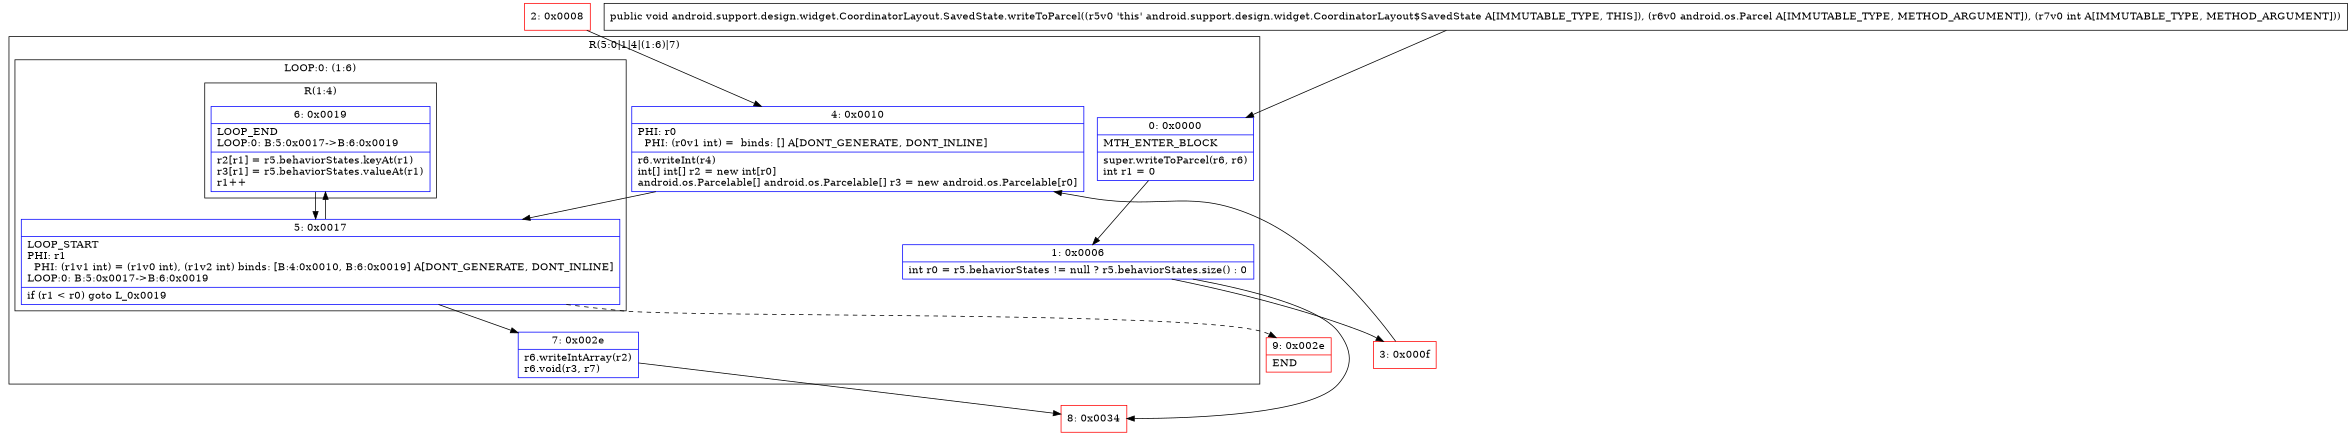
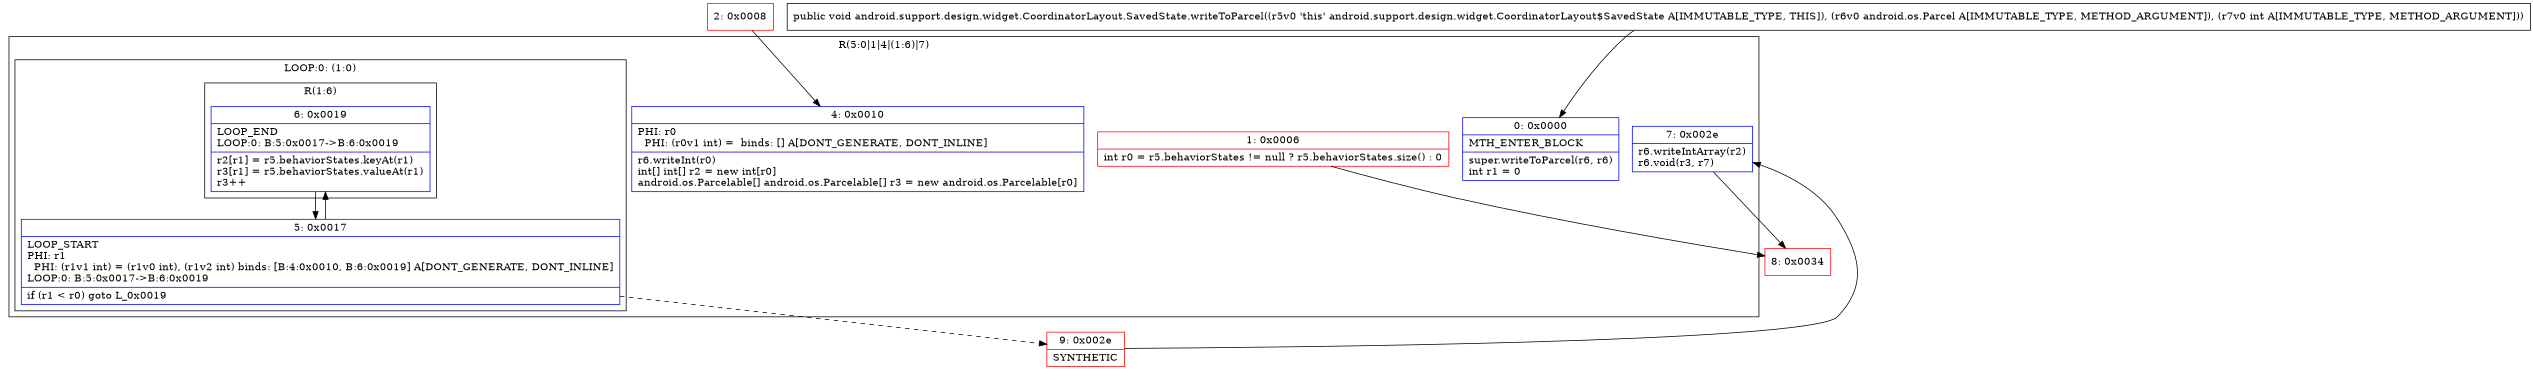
(321, 68) -> (321, 68)
(321, 92) -> (321, 92)
(677, 160) -> (677, 160)
(232, 183) -> (232, 183)
(593, 205) -> none
(1123, 210) -> none
(1078, 262) -> (1273, 149)
(475, 317) -> (1584, 340)
(1405, 355) -> none
(1285, 363) -> (1086, 358)
